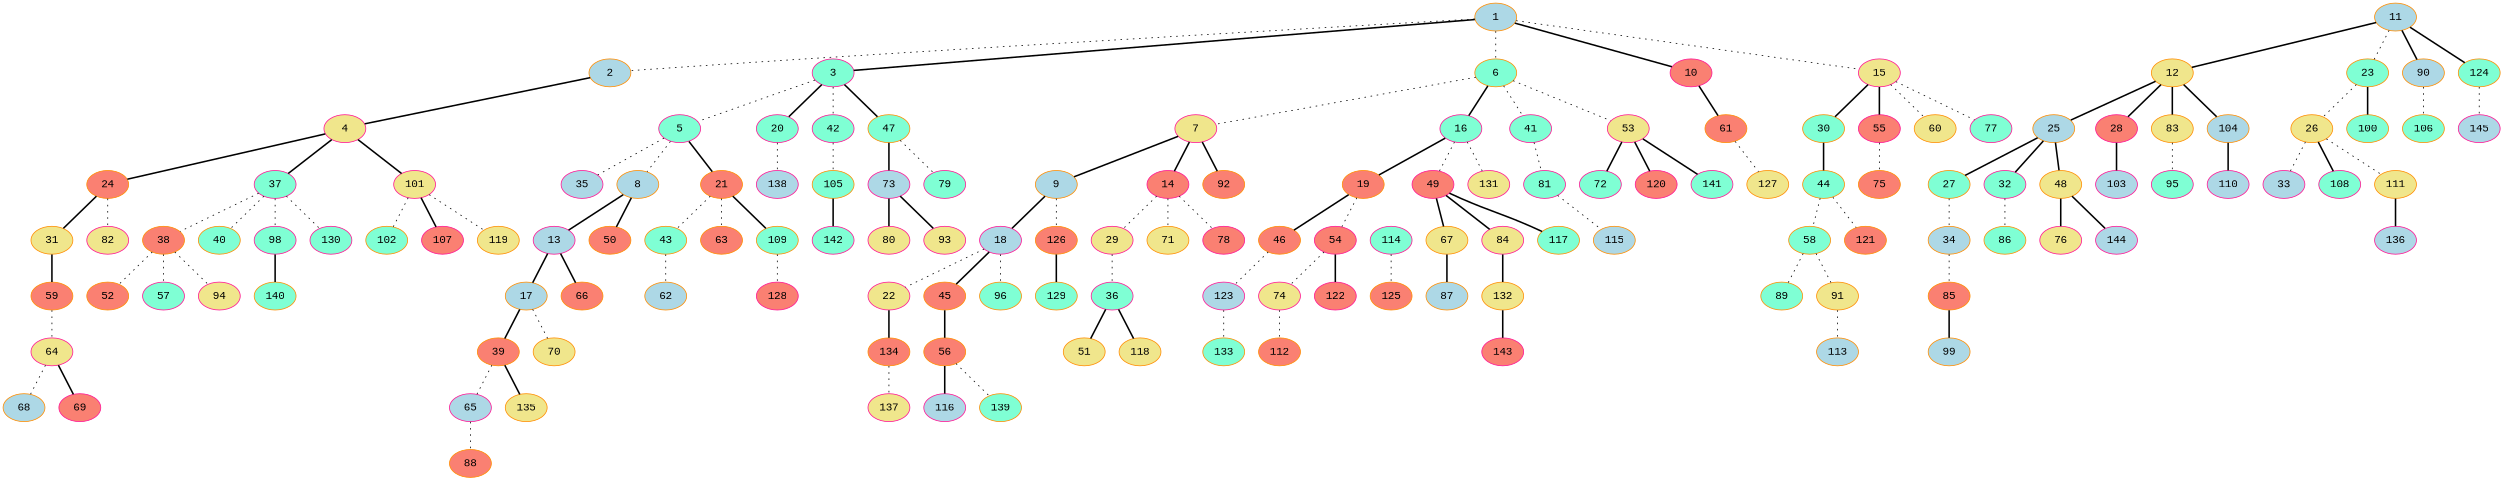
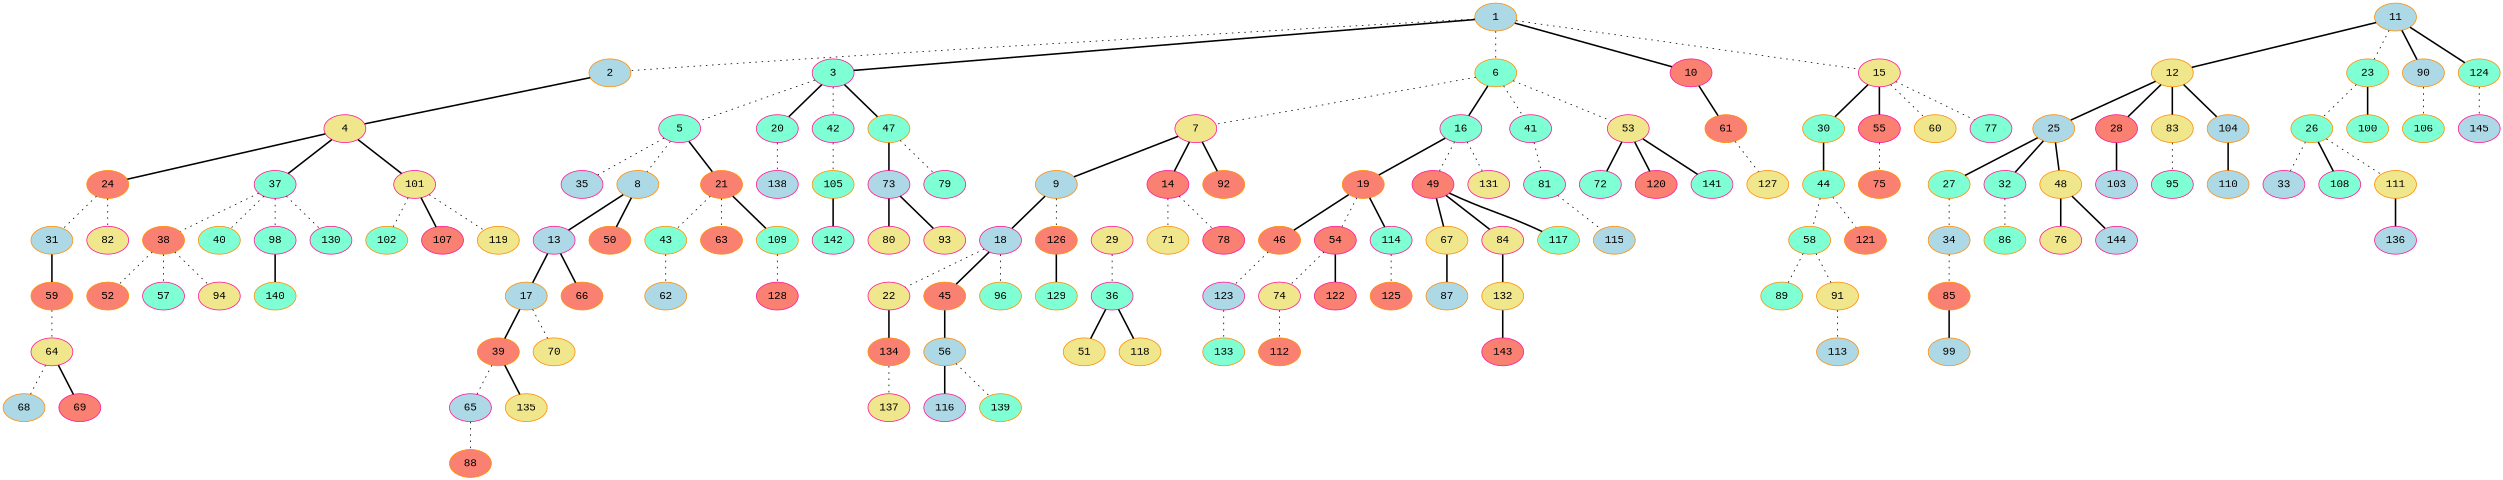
(2312, 129) -> (2312, 129)
(2228, 184) -> (2228, 184)
(80, 212) -> (80, 212)
(1140, 212) -> none
none -> (1377, 212)
(52, 240) -> (52, 240)
(945, 352) -> (945, 352)
